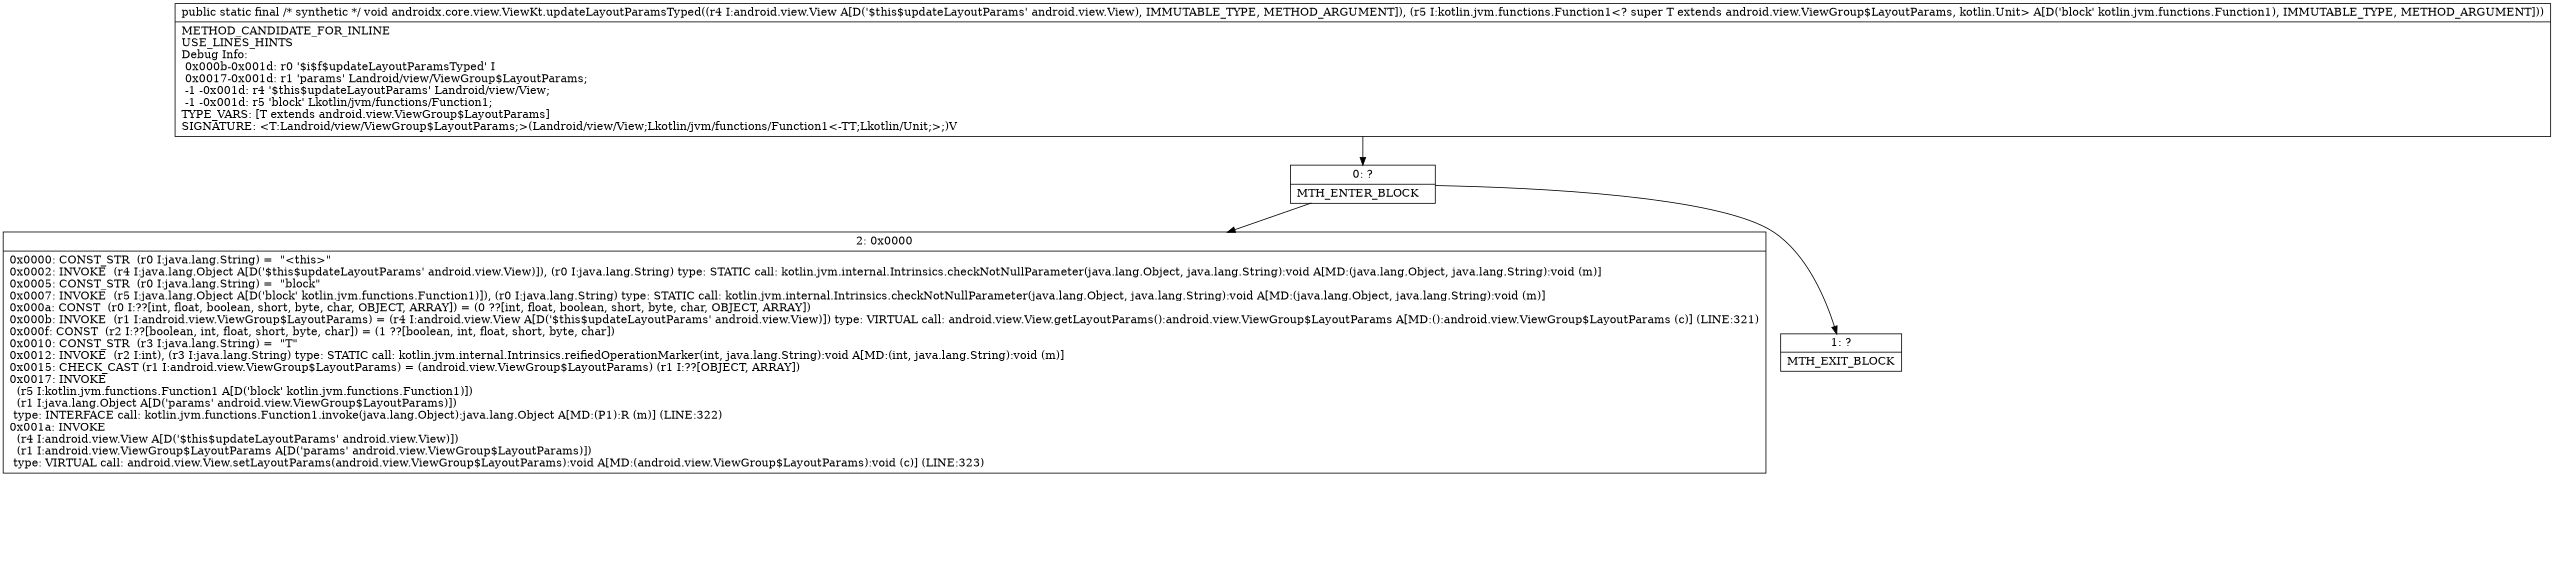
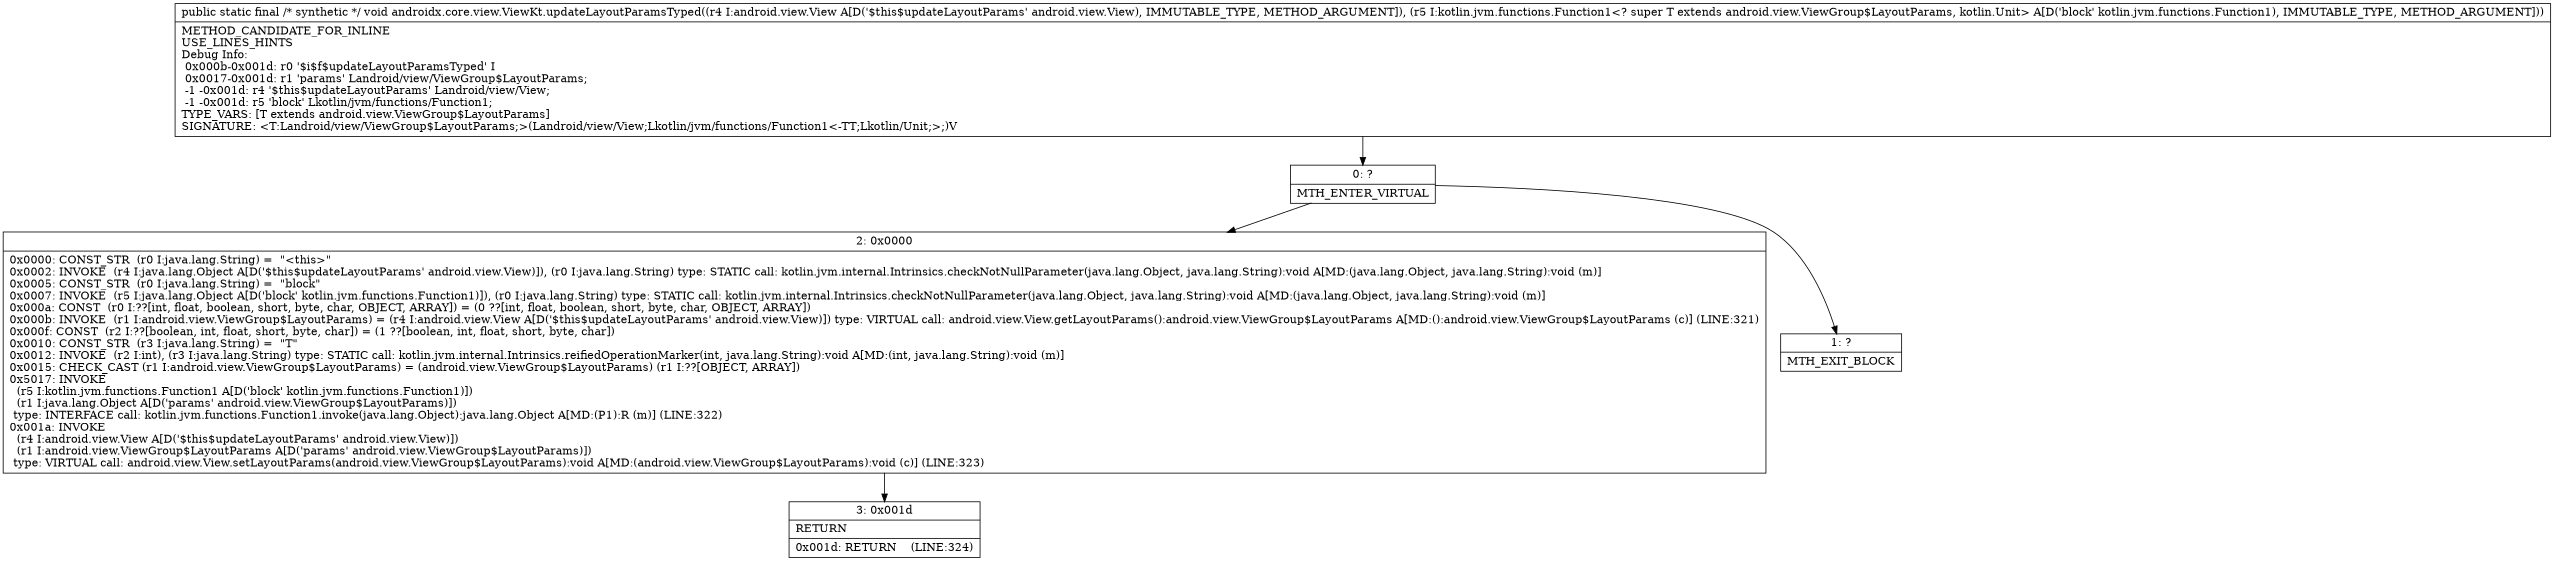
(1358, 193) -> (1363, 193)
(62, 380) -> (62, 380)
none -> (885, 530)
